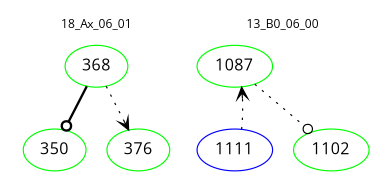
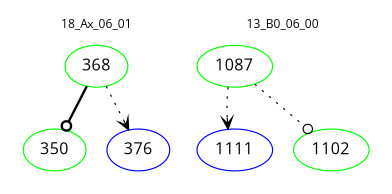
(243, 114) -> (227, 102)
(138, 150) -> (138, 150)
